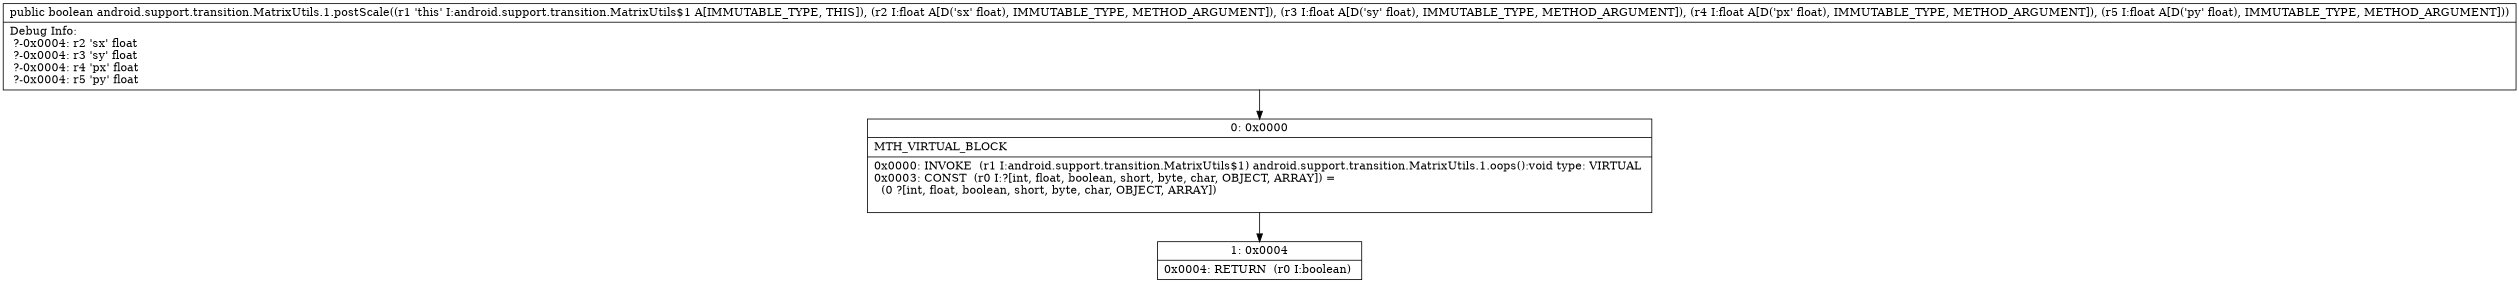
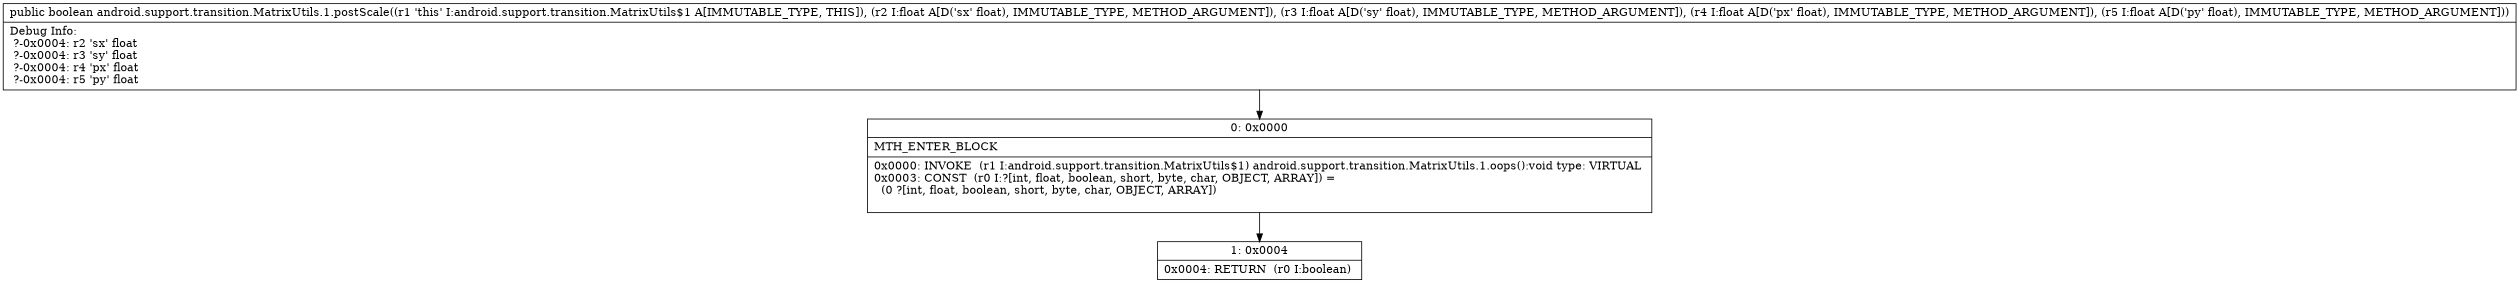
(941, 147) -> (936, 147)
